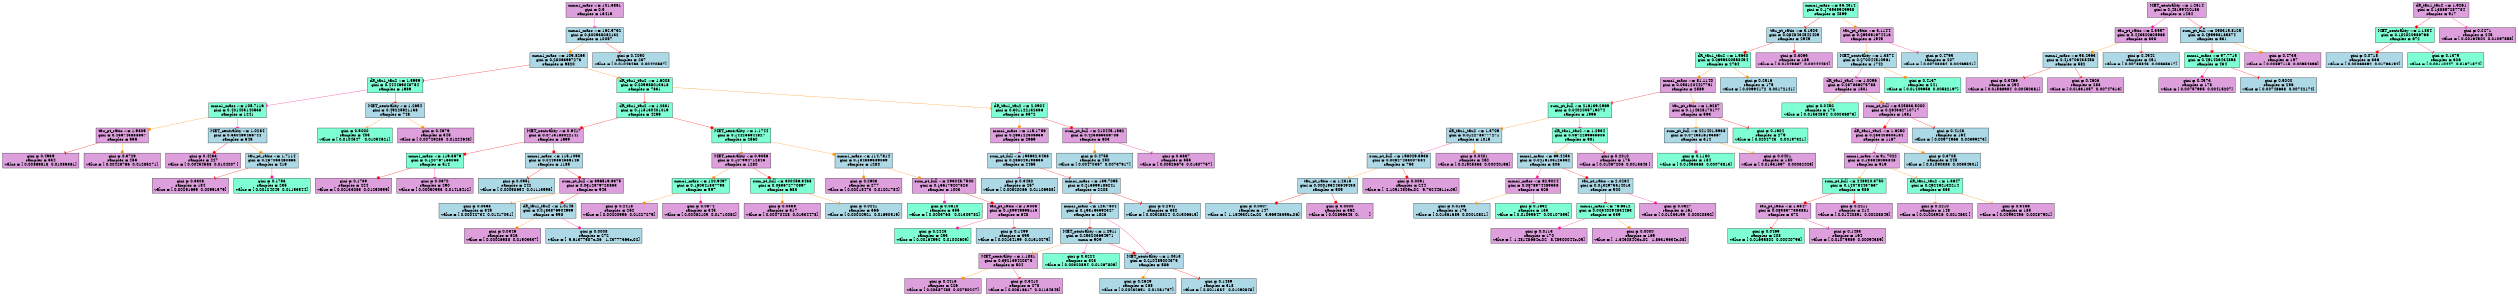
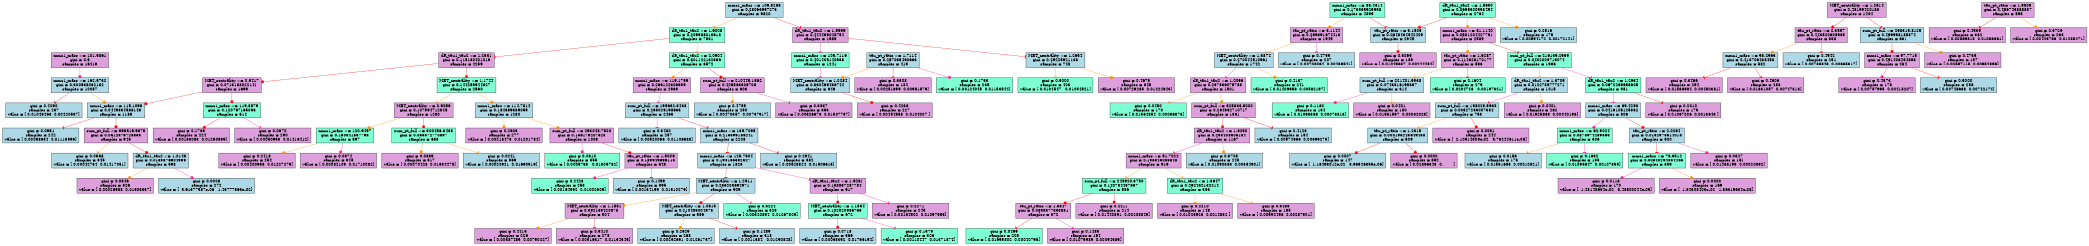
(595, 22) -> (80, 71)
(2160, 22) -> (1840, 22)
(578, 47) -> (97, 97)
(1760, 47) -> (1434, 22)
(2212, 60) -> (1892, 60)
(395, 85) -> (820, 35)
(1692, 97) -> (1468, 46)
(645, 110) -> (466, 60)
(180, 123) -> none
(254, 147) -> (858, 72)
(1563, 148) -> (1613, 97)
(1533, 186) -> (1585, 135)
(1128, 233) -> (782, 173)
(1090, 236) -> (726, 186)
